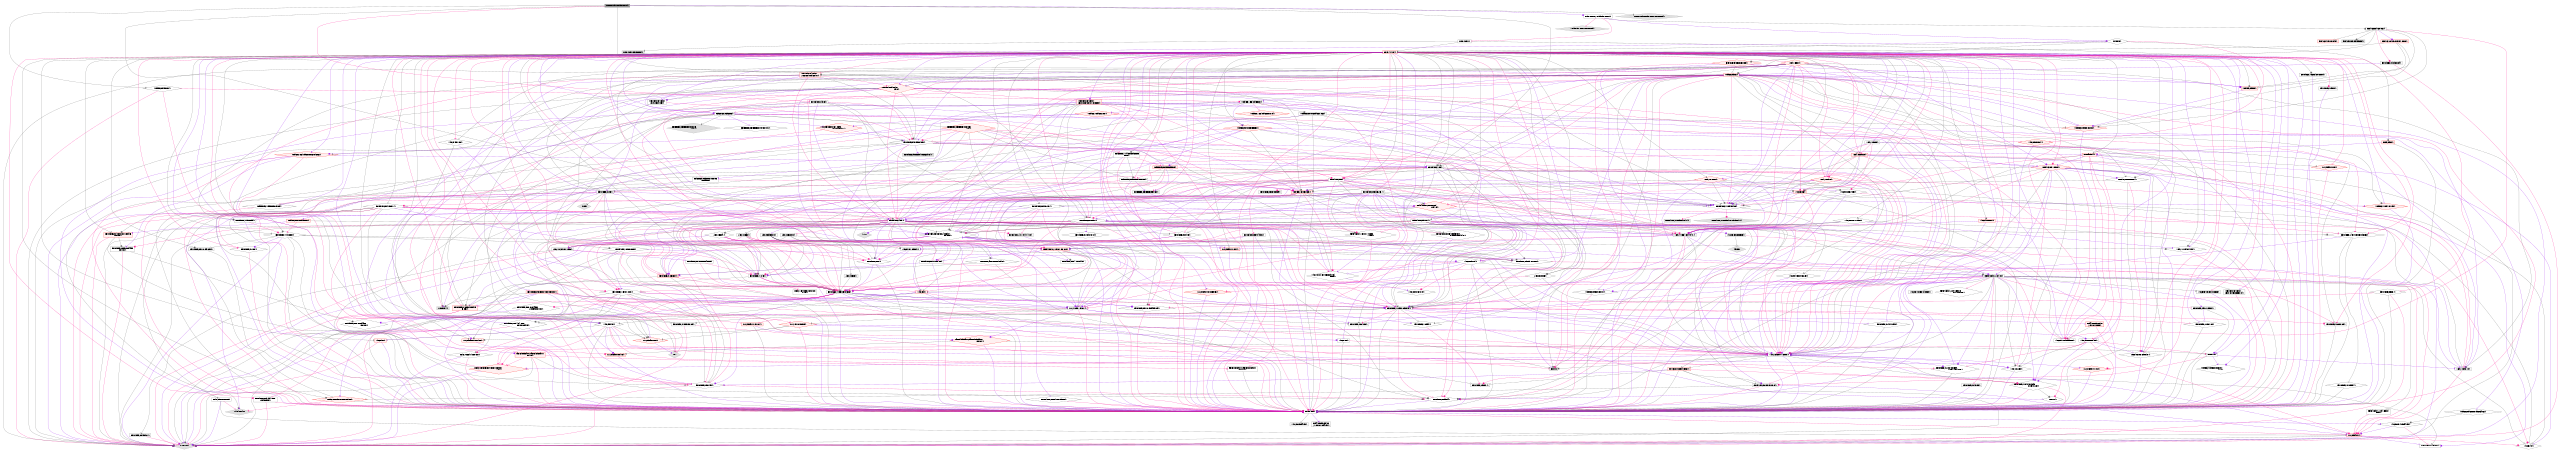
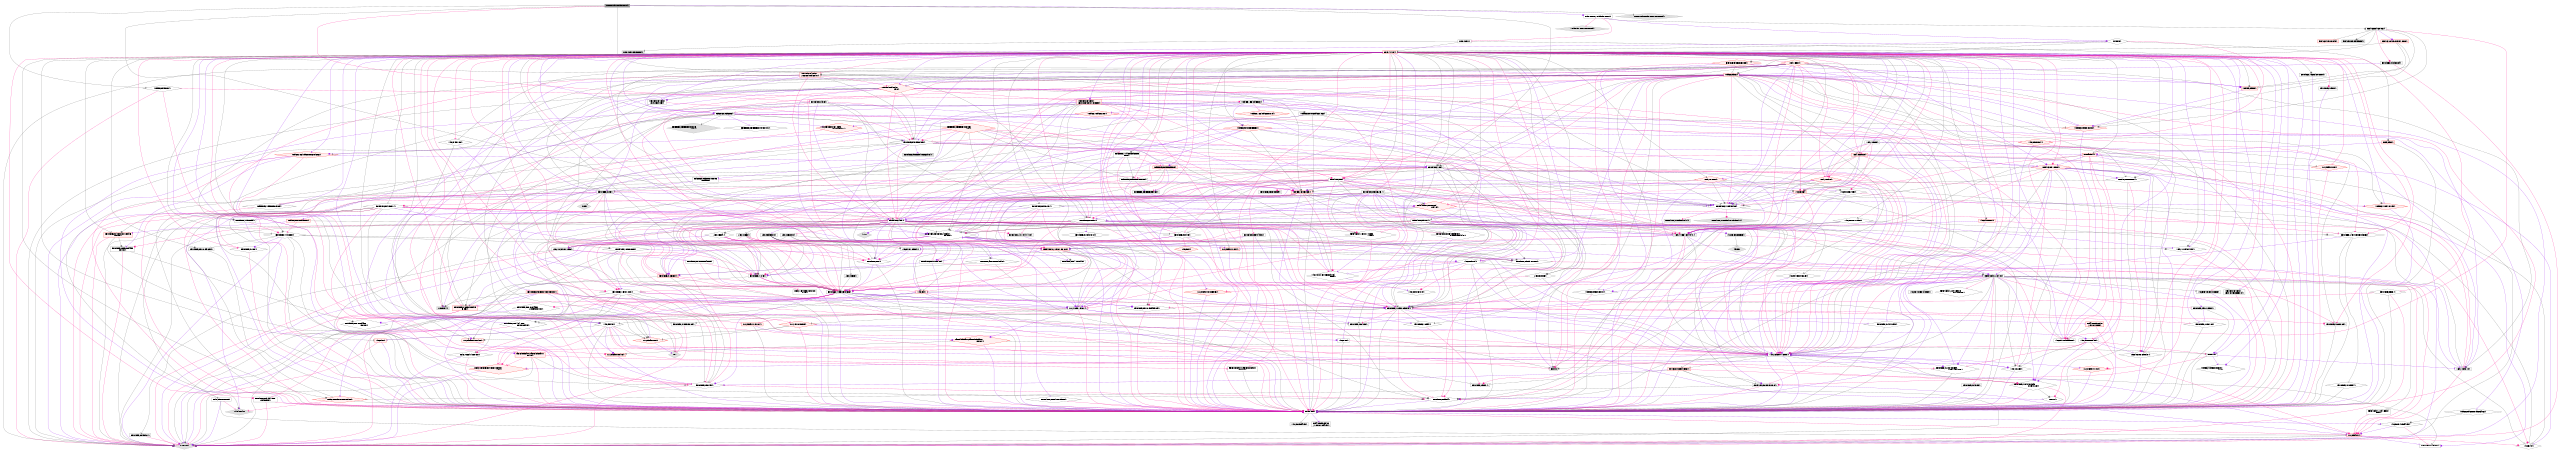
none -> (1186, 249)
